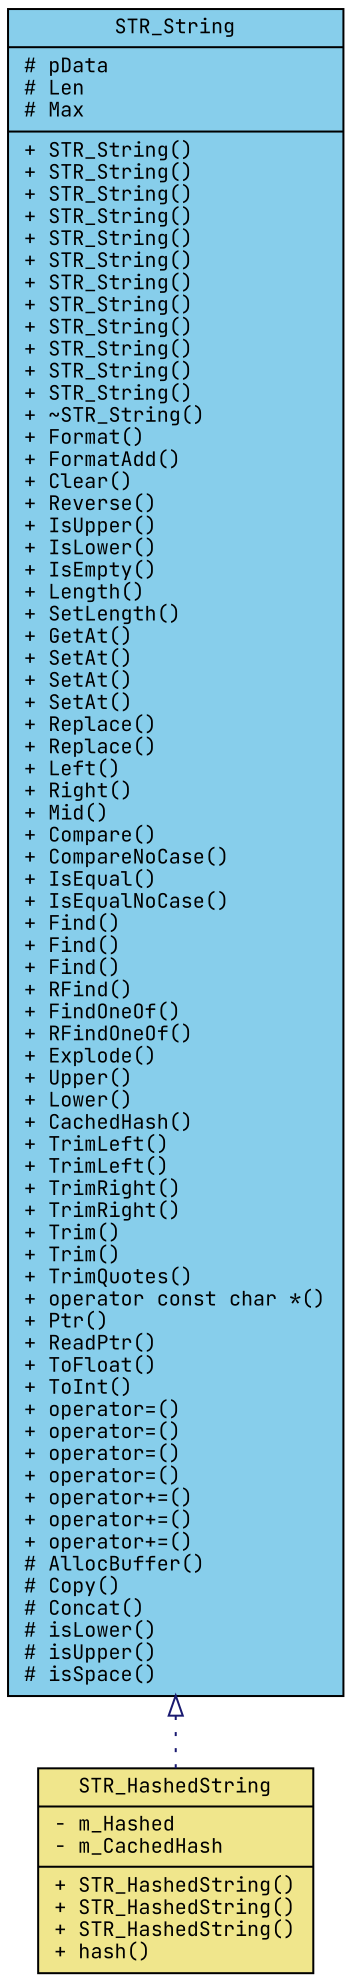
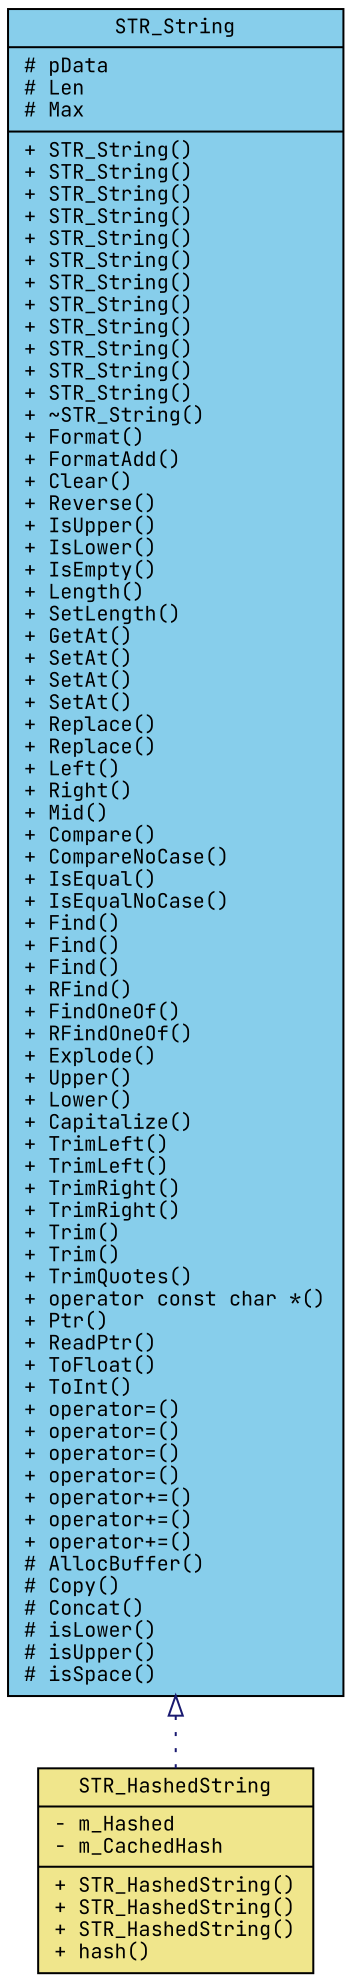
(109, 1123) -> (109, 1123)
